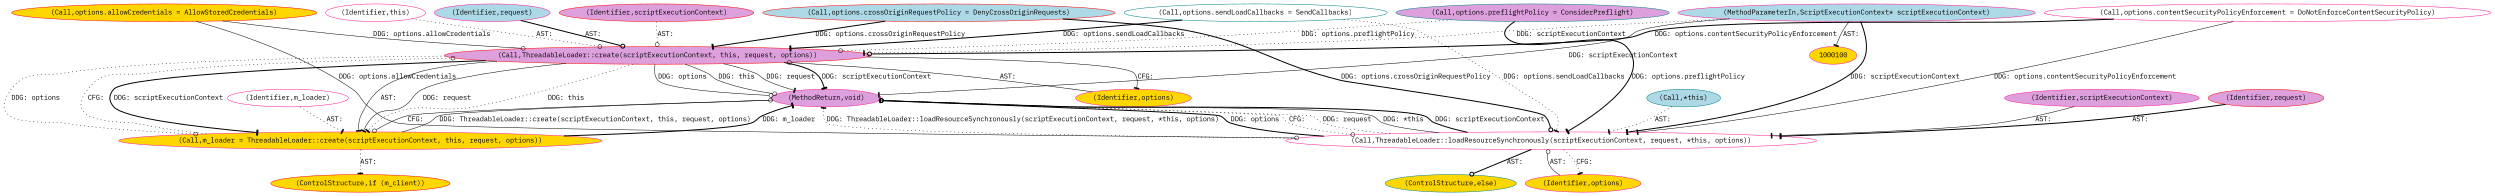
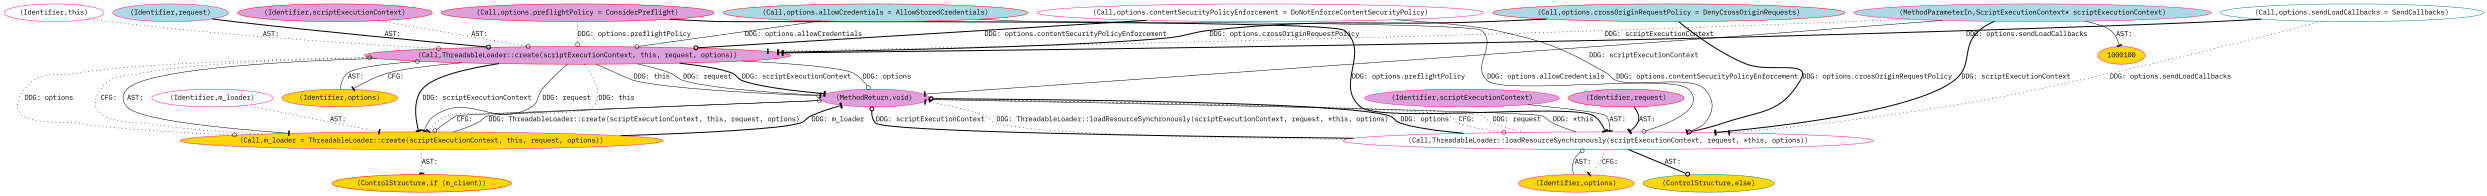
(164, 13) -> (876, 13)
(1533, 13) -> (578, 13)
(1684, 98) -> none
